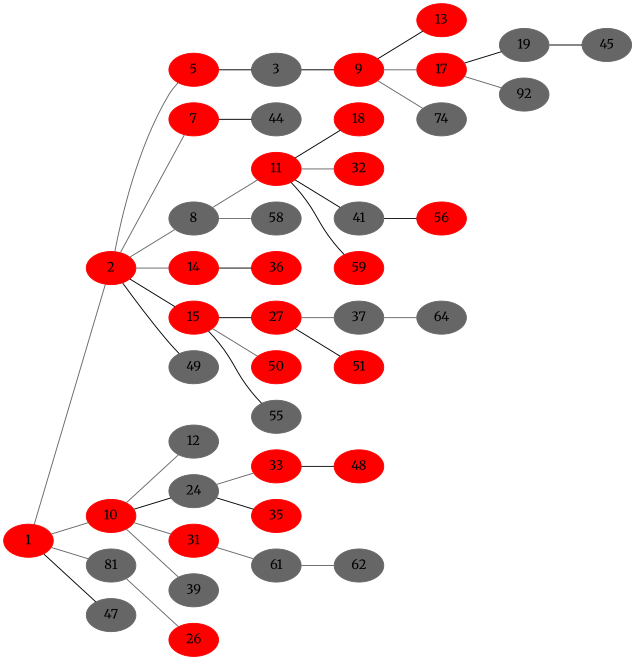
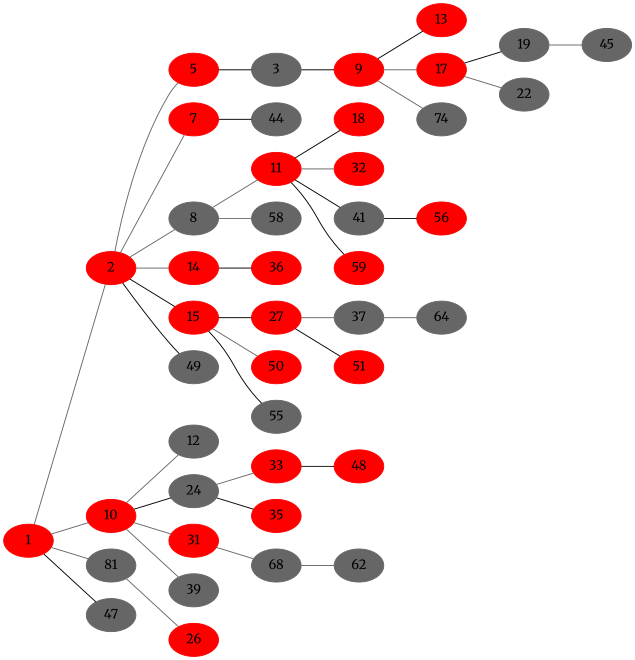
(566, 45) -> (566, 45)
(524, 95) -> (524, 95)
(276, 566) -> (276, 566)
